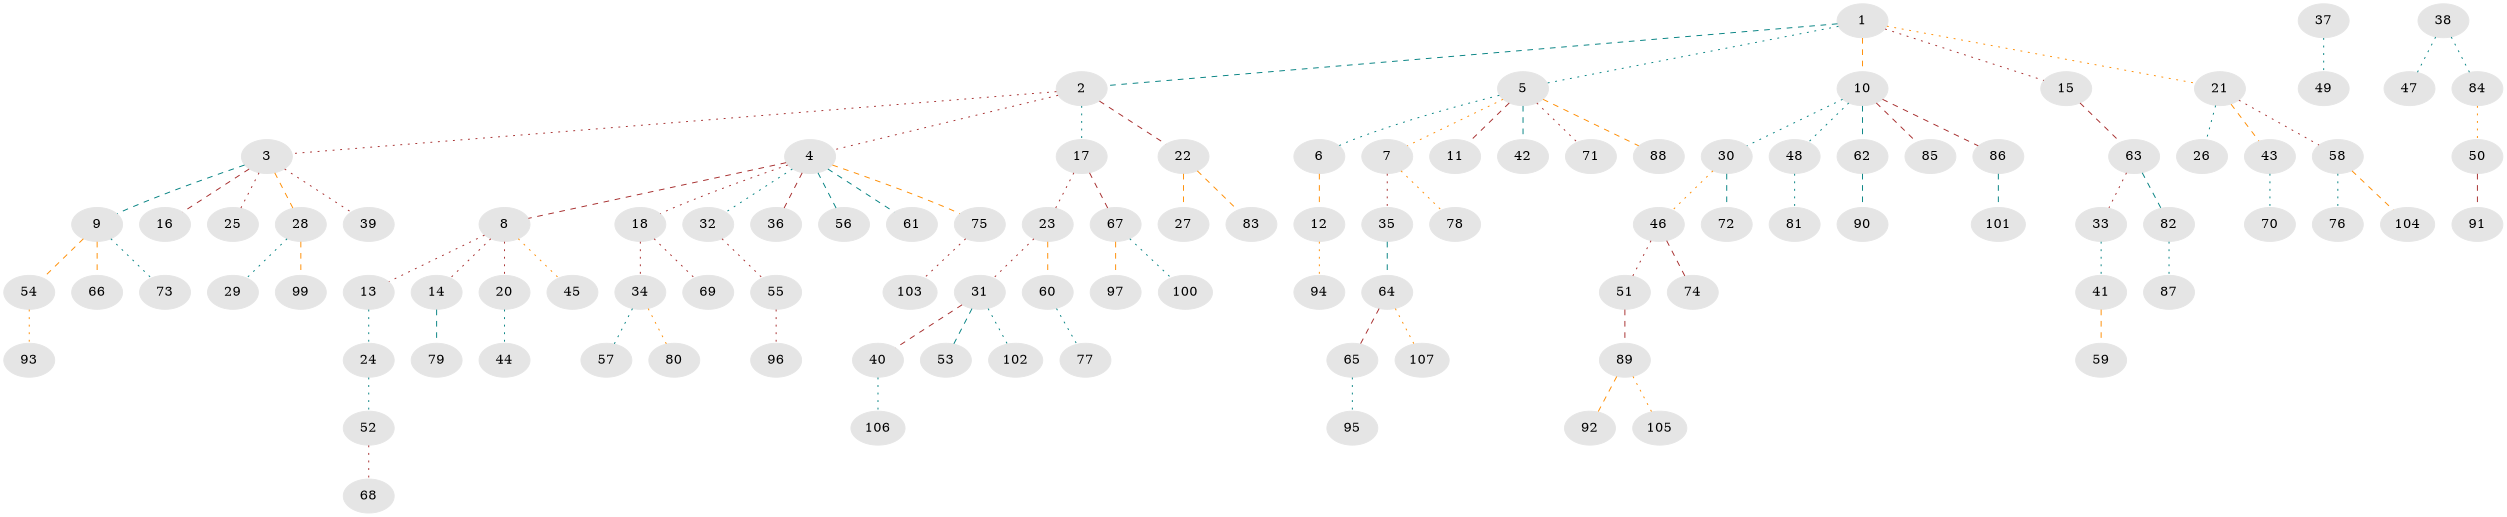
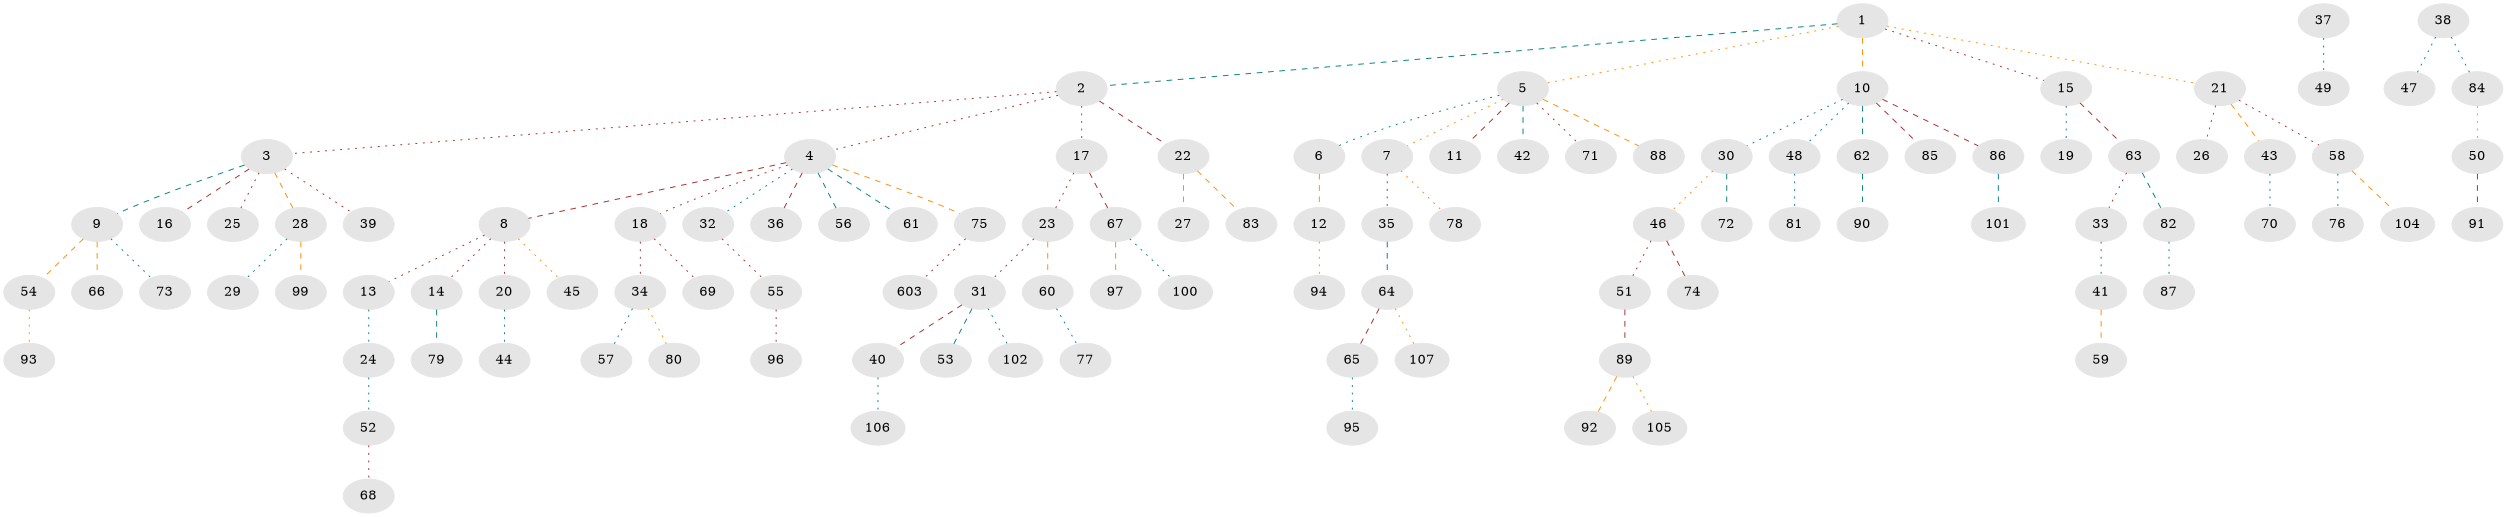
(1693, 55) -> (1693, 55)
none -> (2066, 157)
(910, 292) -> (910, 292)
